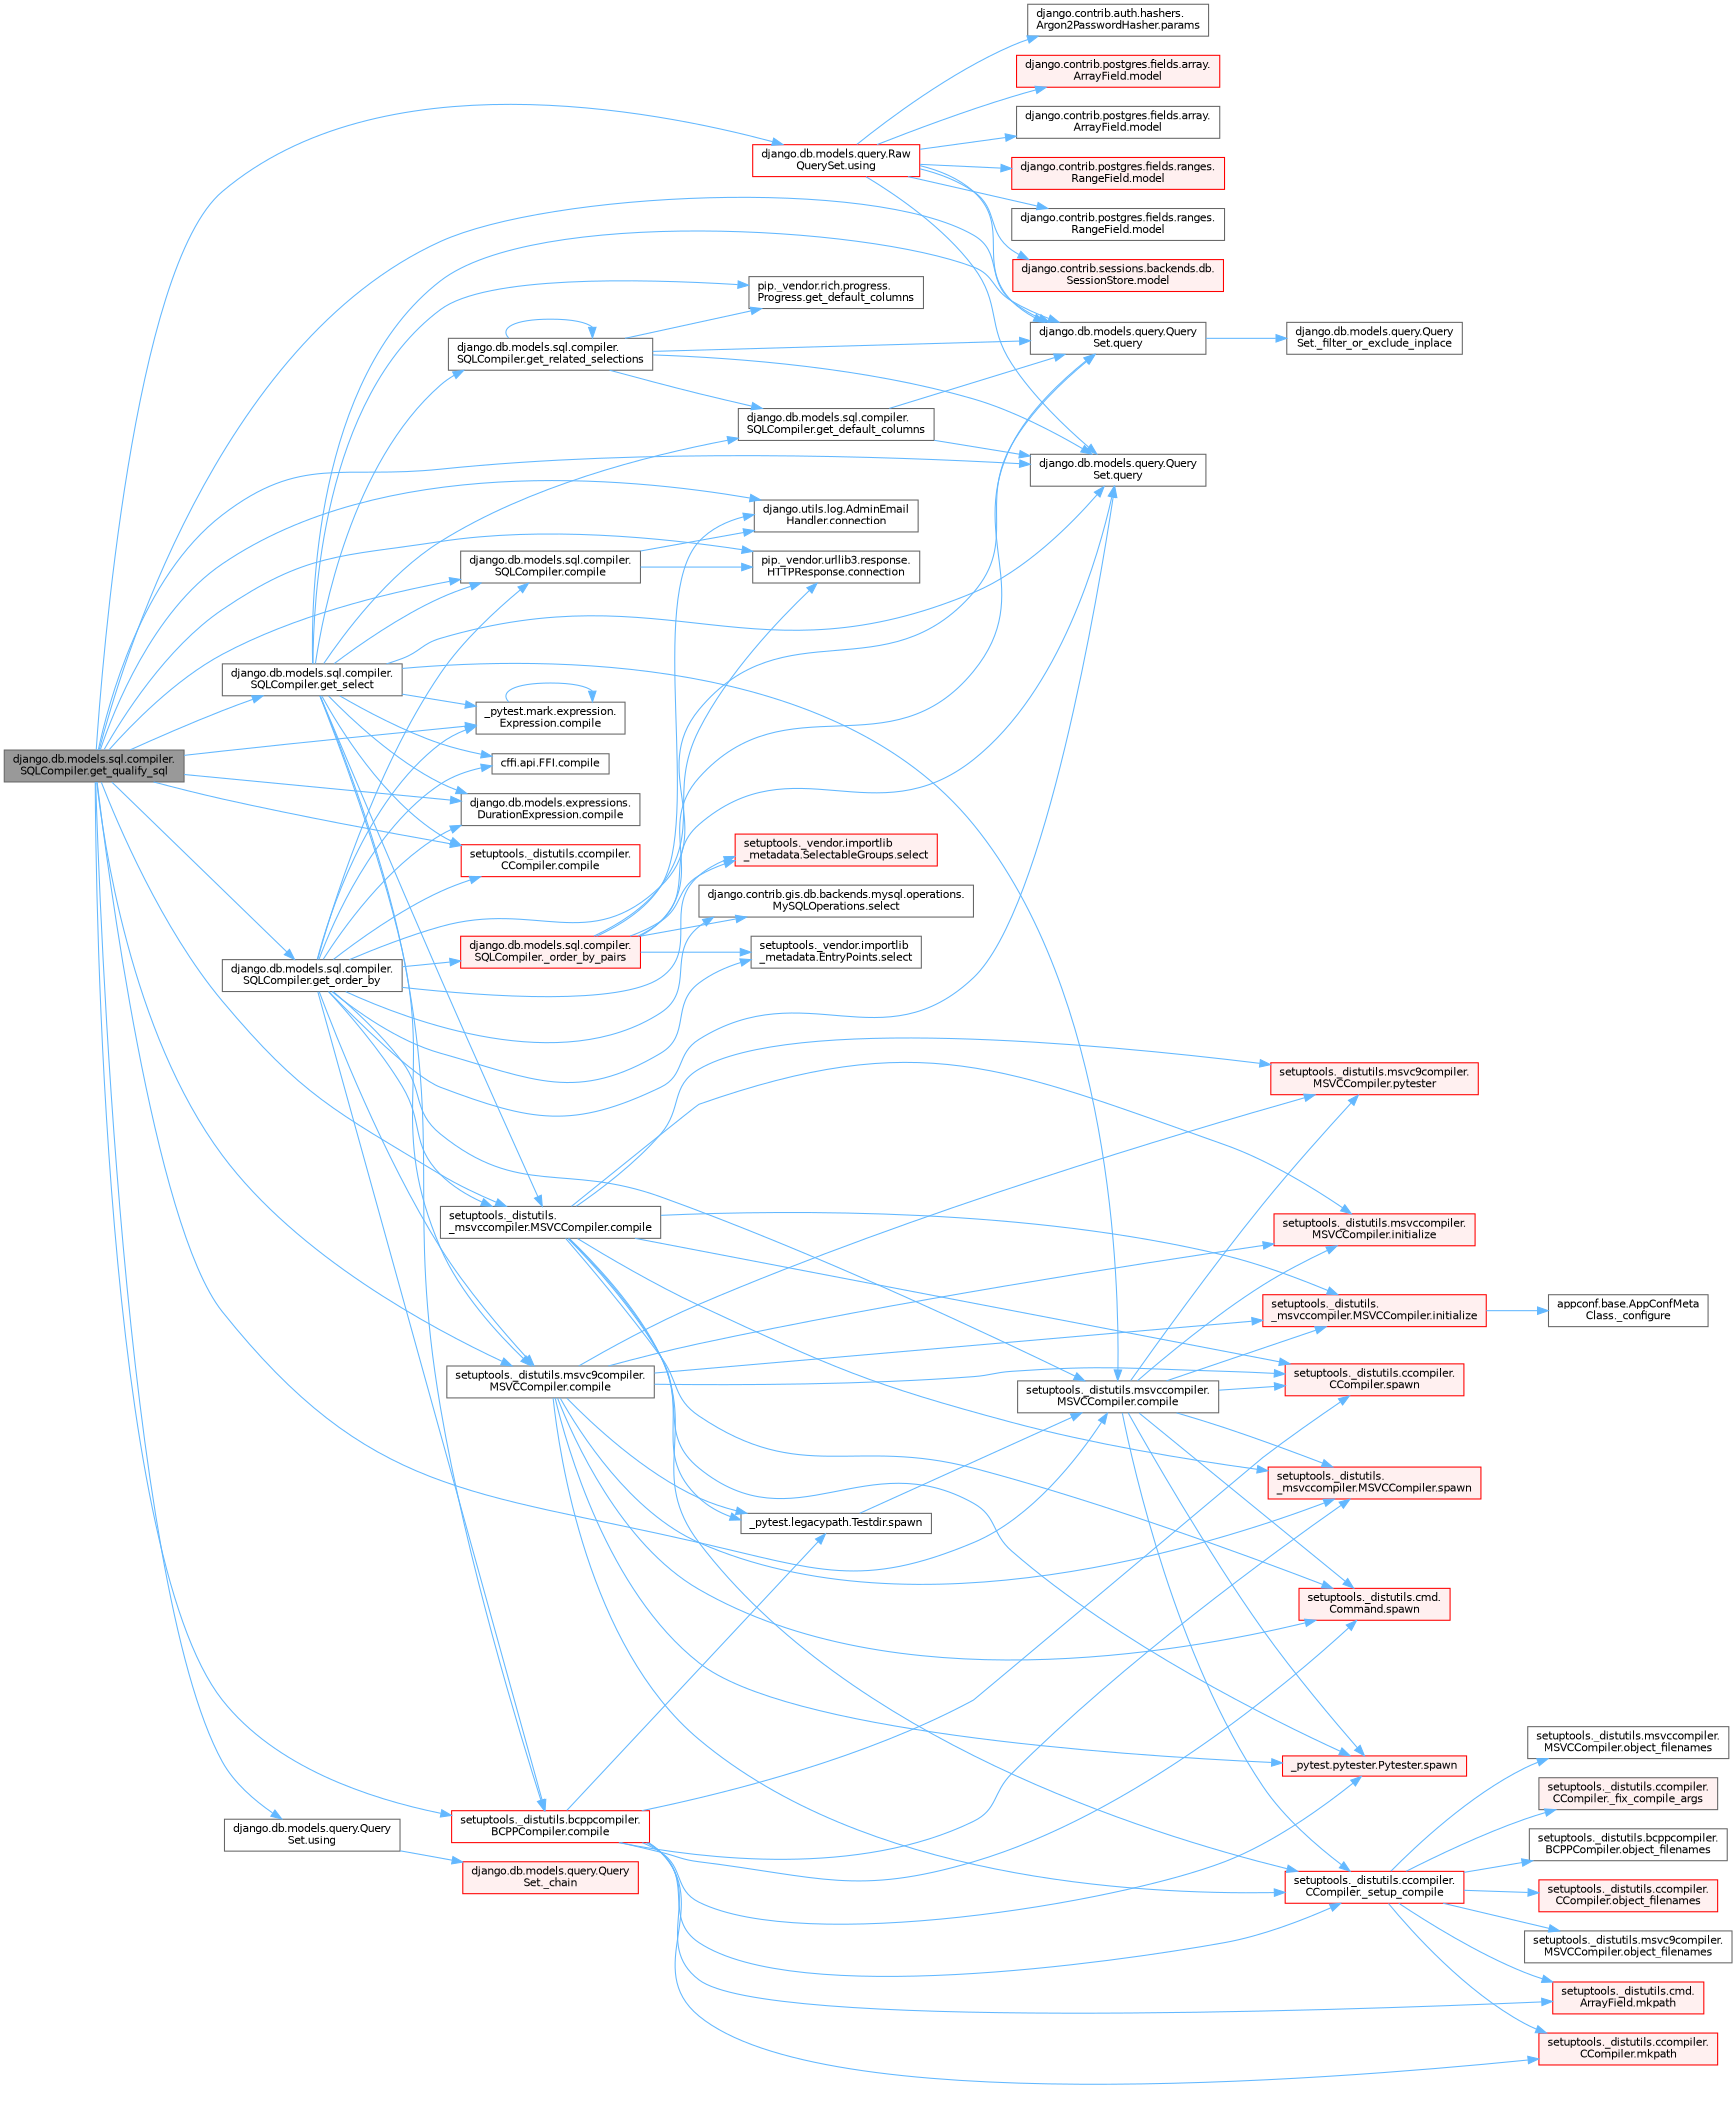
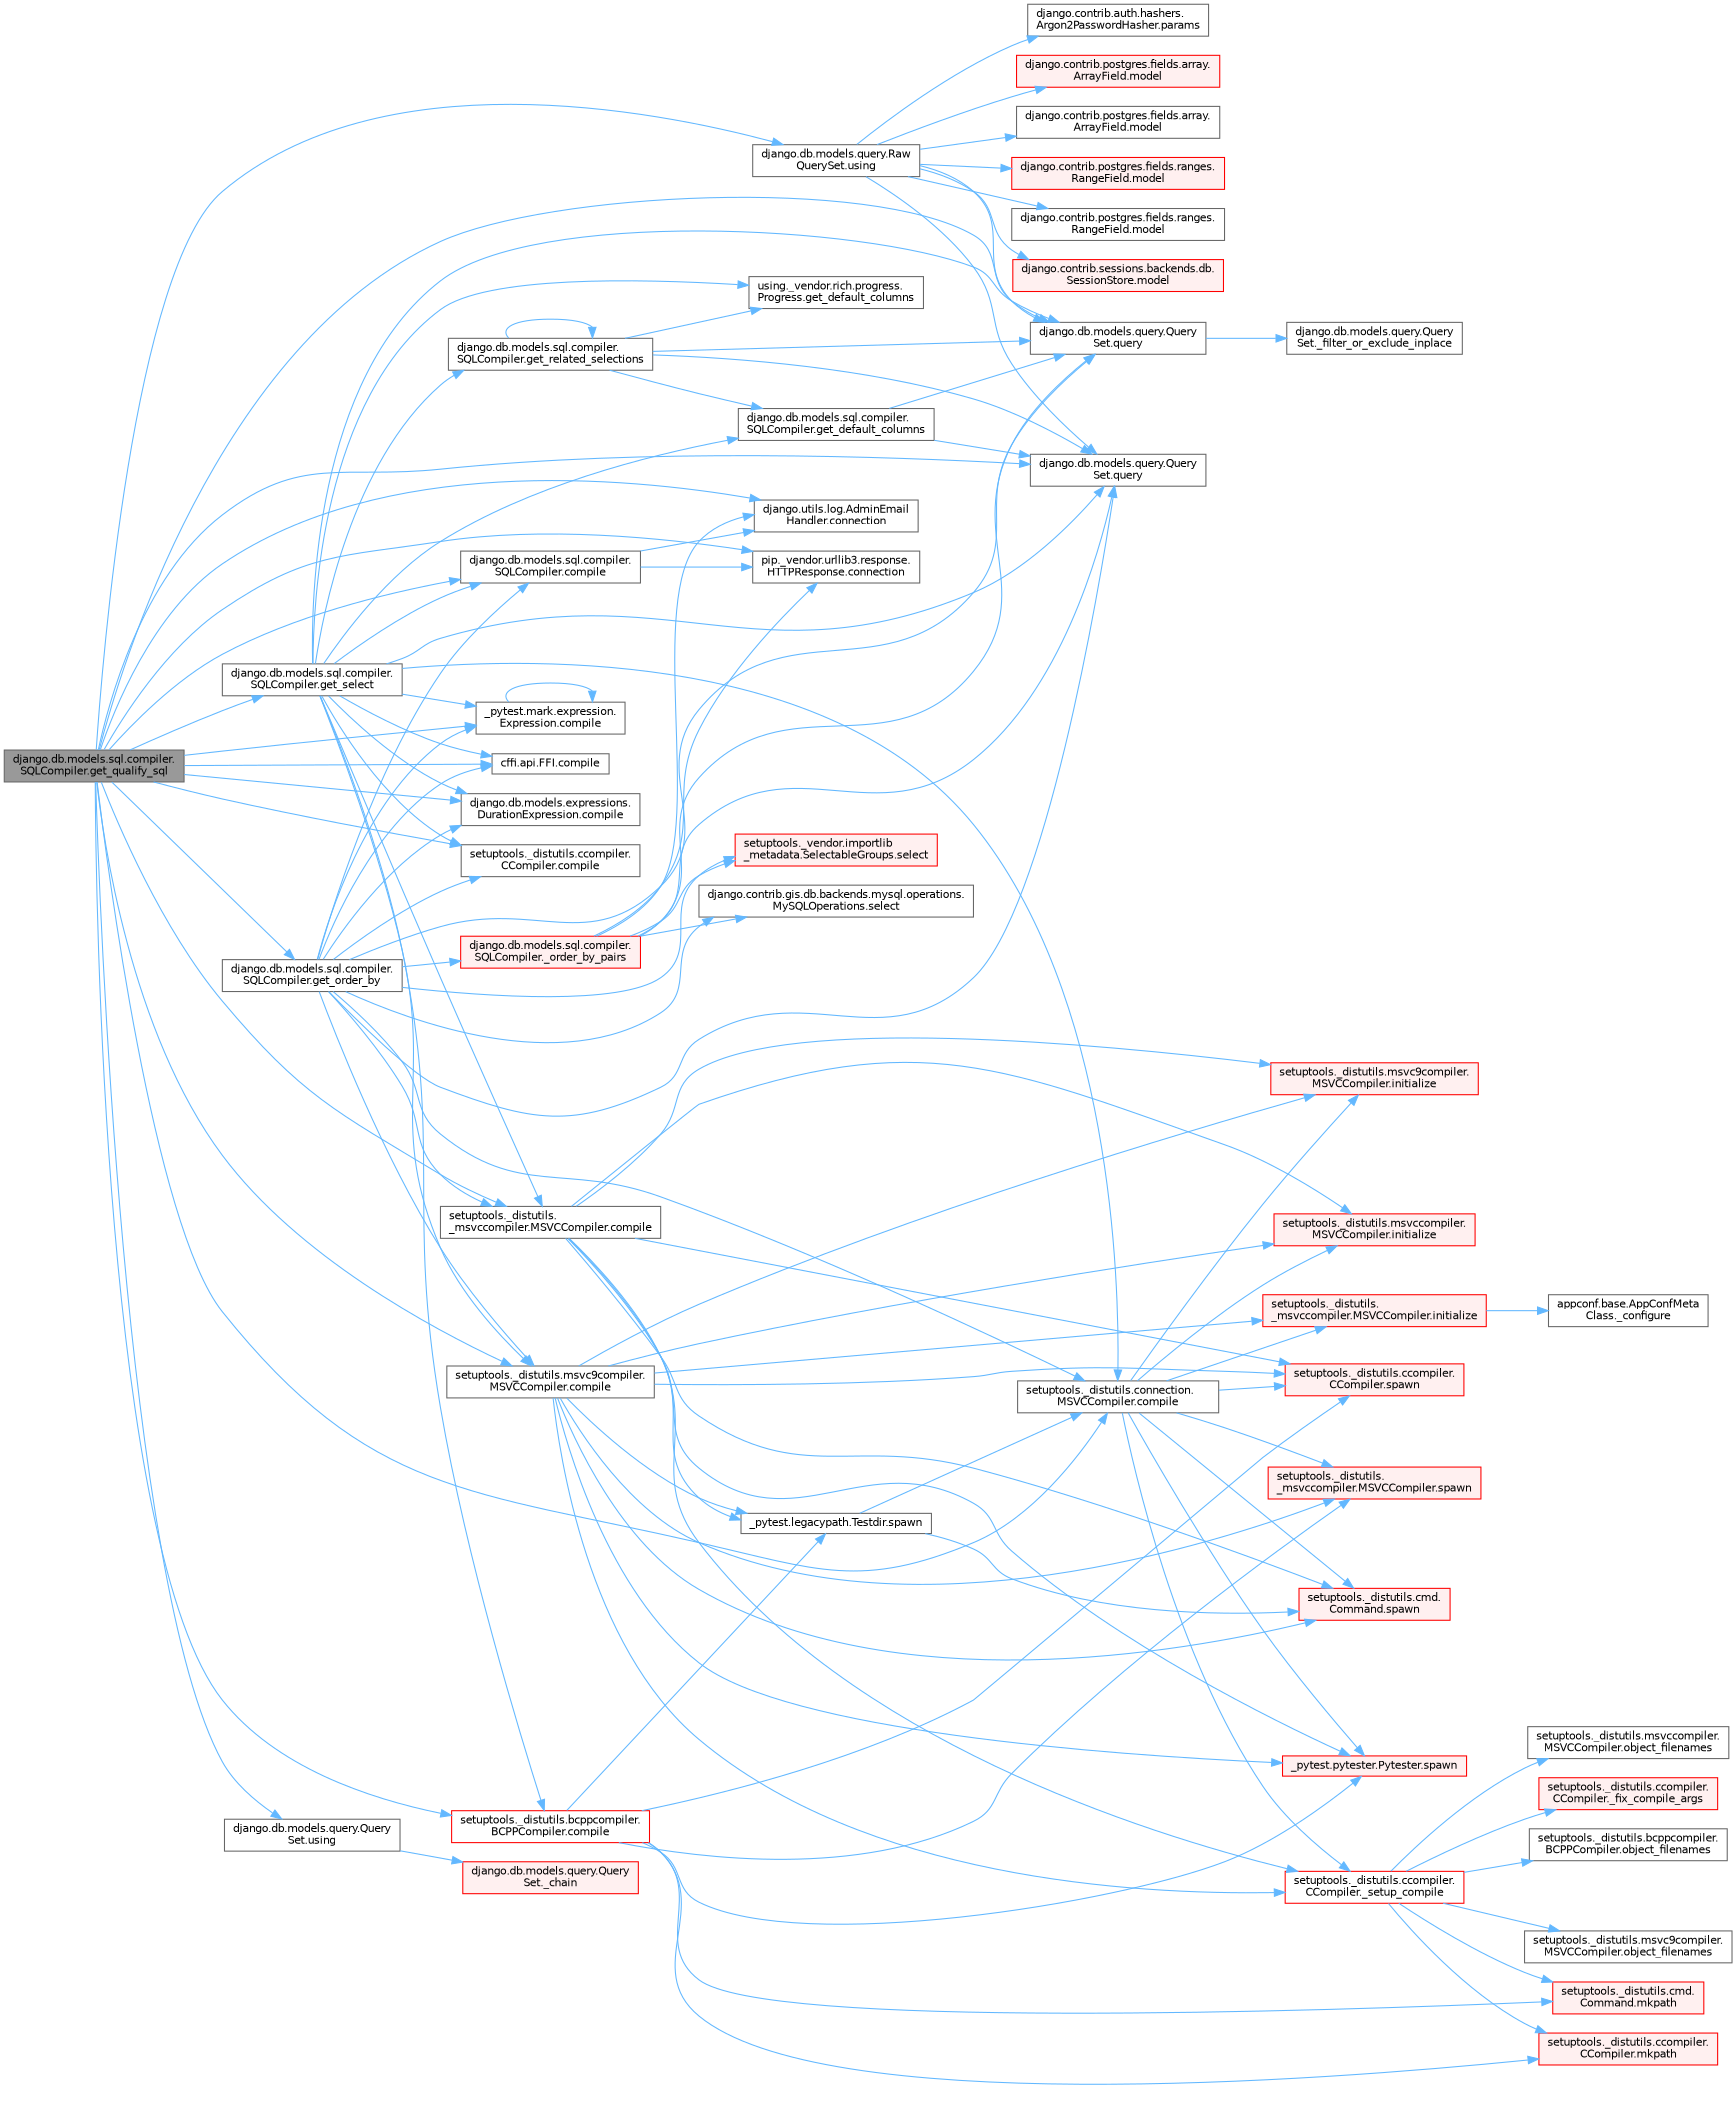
(836, 161) -> (836, 161)
(836, 293) -> (836, 293)
none -> (333, 765)
(551, 861) -> (551, 861)
(836, 952) -> none
(1375, 1079) -> (1375, 1079)
(999, 1221) -> none
(905, 1391) -> none
(430, 1396) -> none
(1118, 1397) -> (1118, 1397)
(1628, 1794) -> (1628, 1794)
(1014, 1847) -> (1108, 1603)
(1628, 1896) -> none
(957, 1974) -> none
(1628, 1998) -> (1628, 1998)
